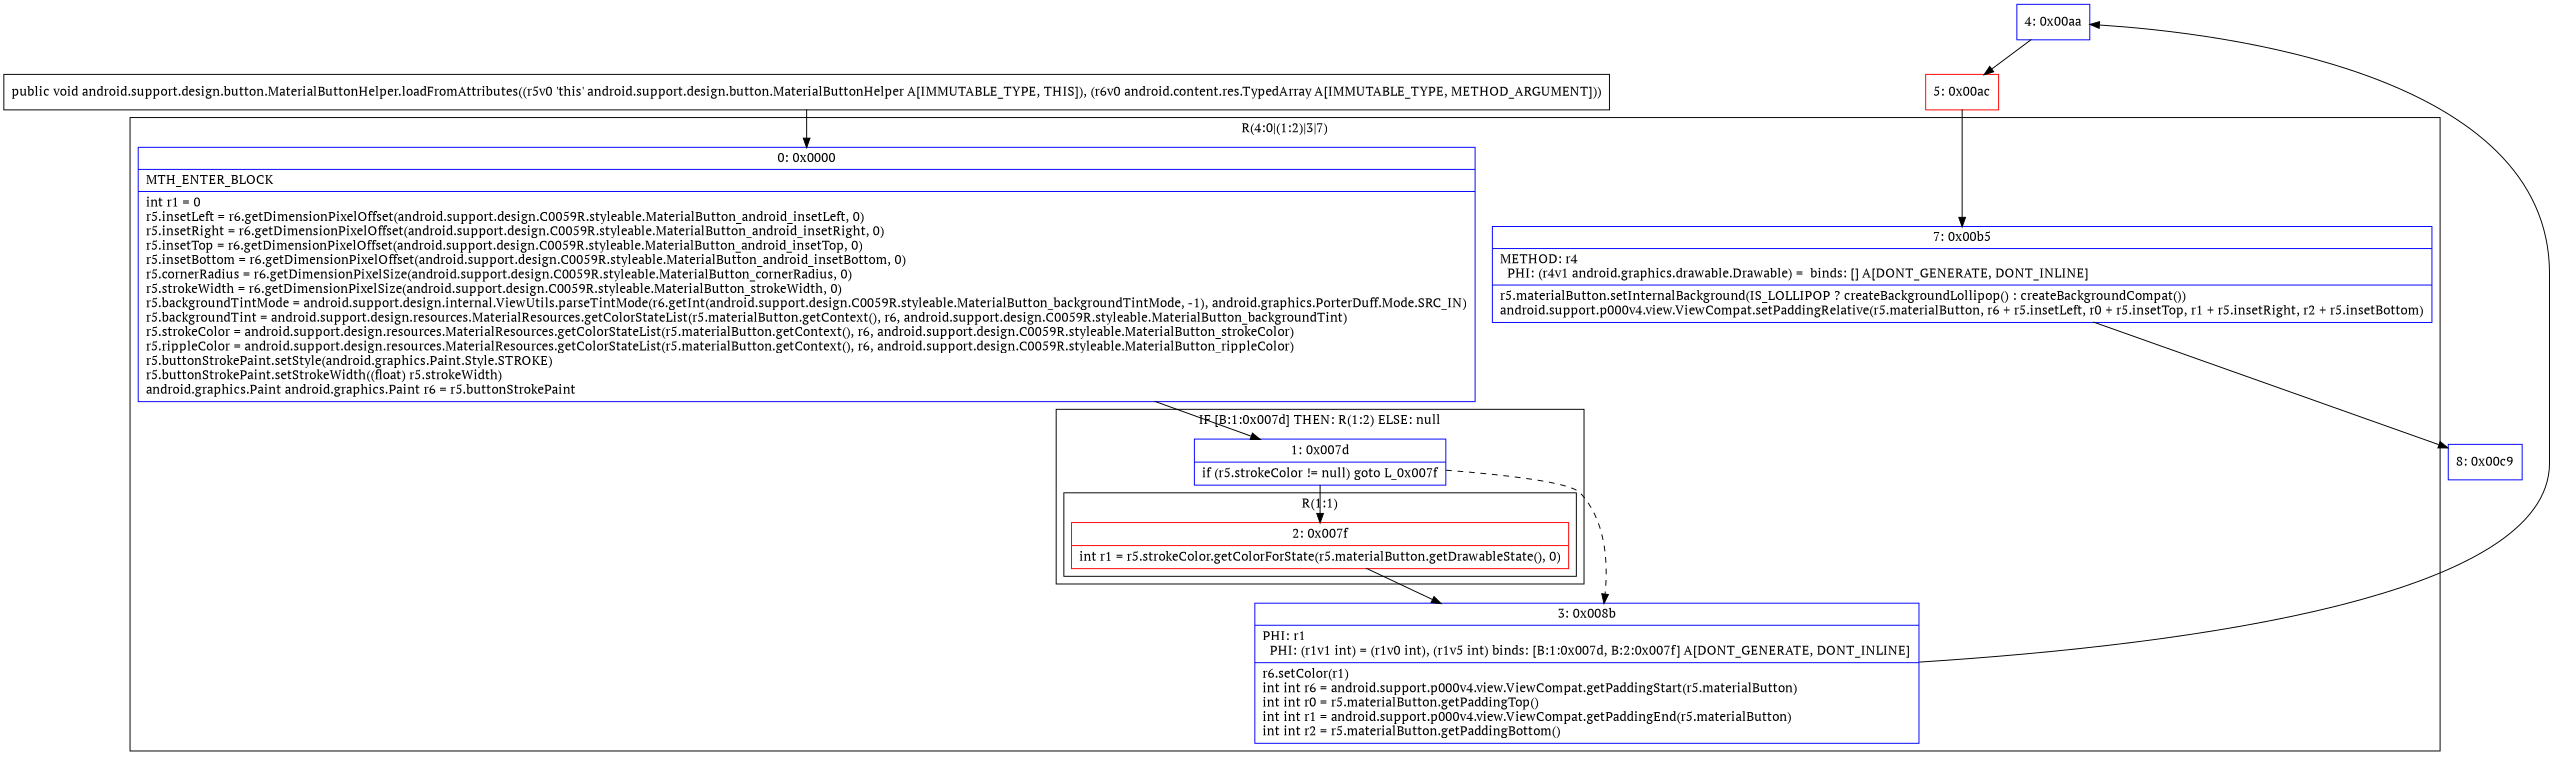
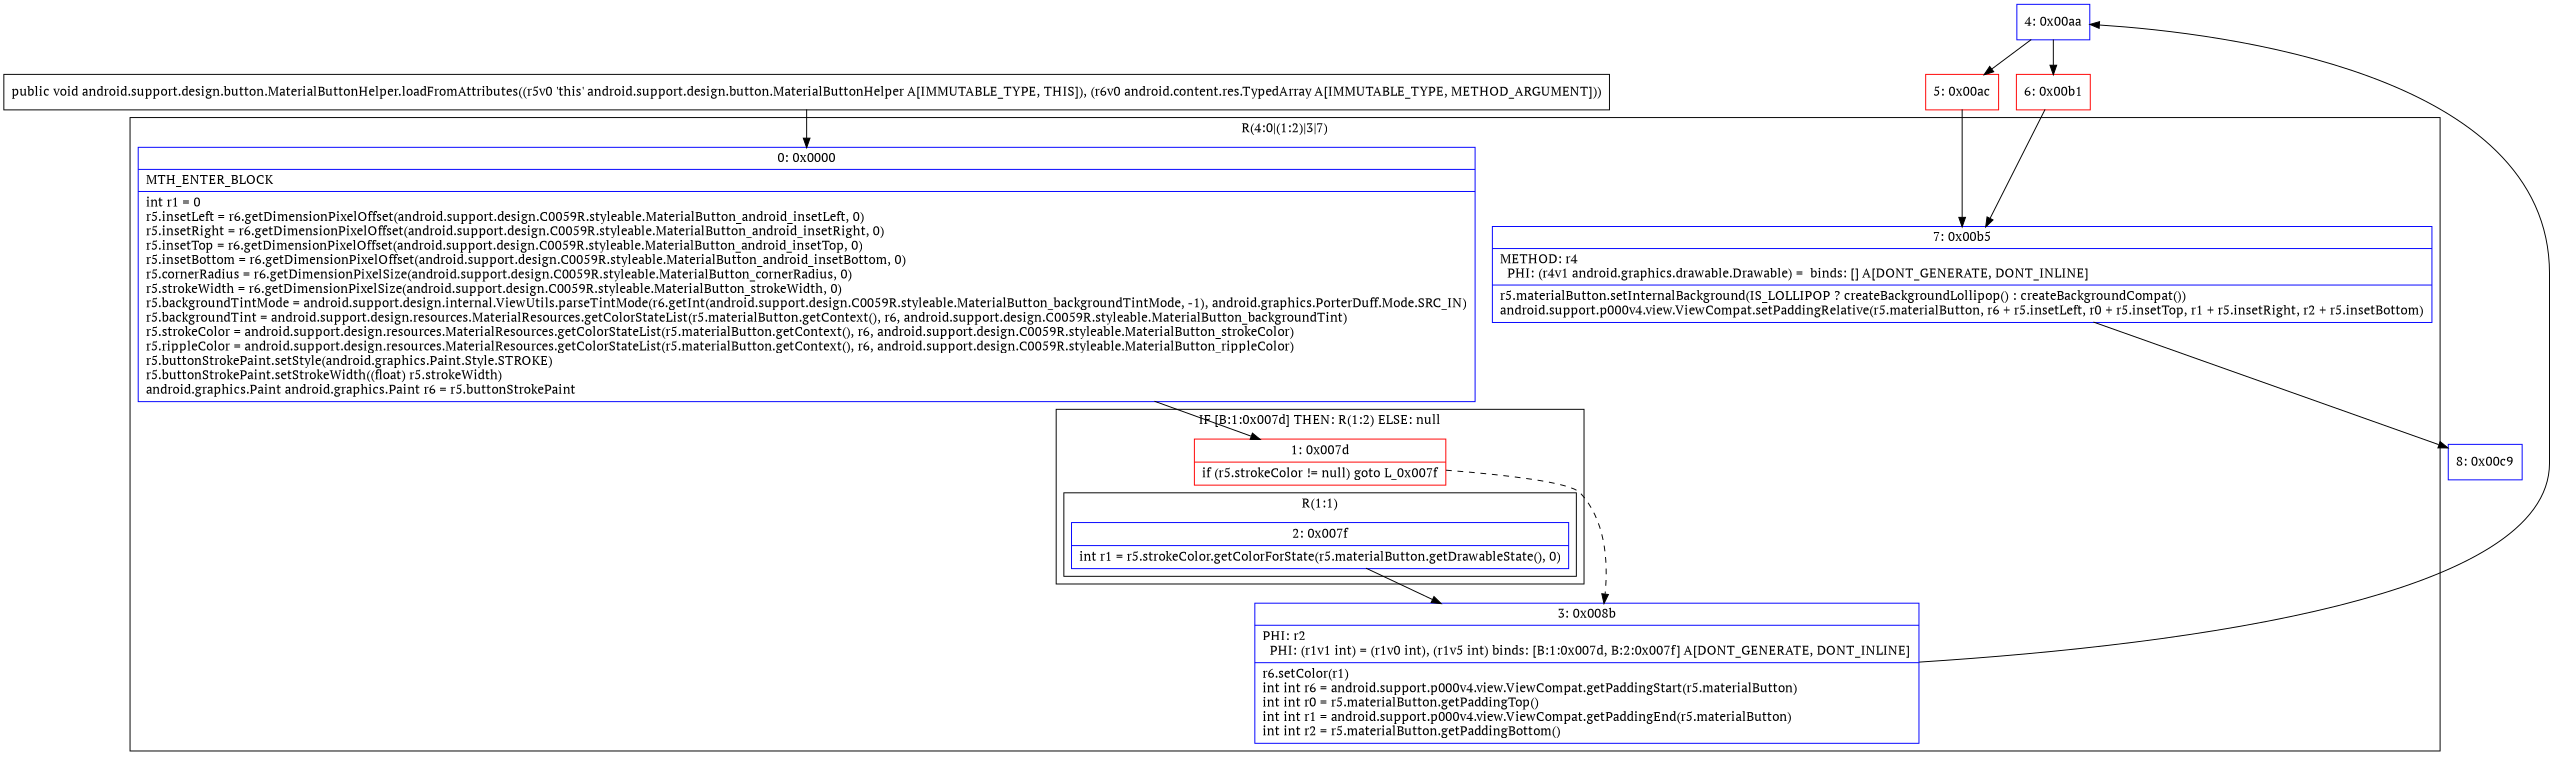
none -> (2053, 92)
(1320, 462) -> (1320, 462)
(1320, 499) -> none
(1320, 546) -> (1320, 546)
(1286, 636) -> (1286, 636)
